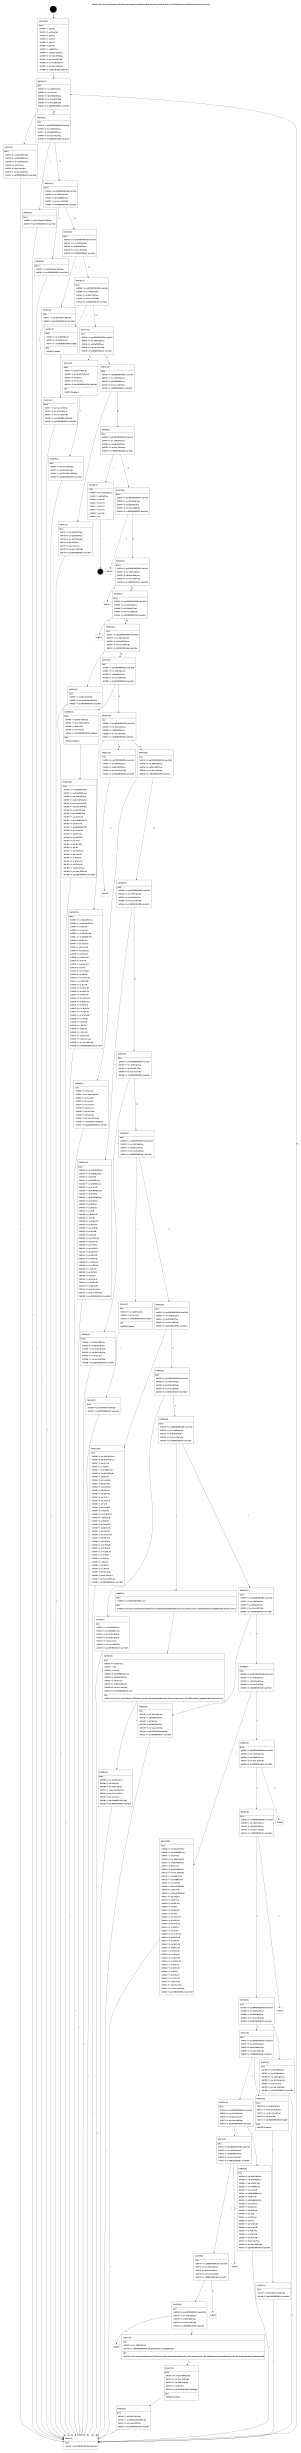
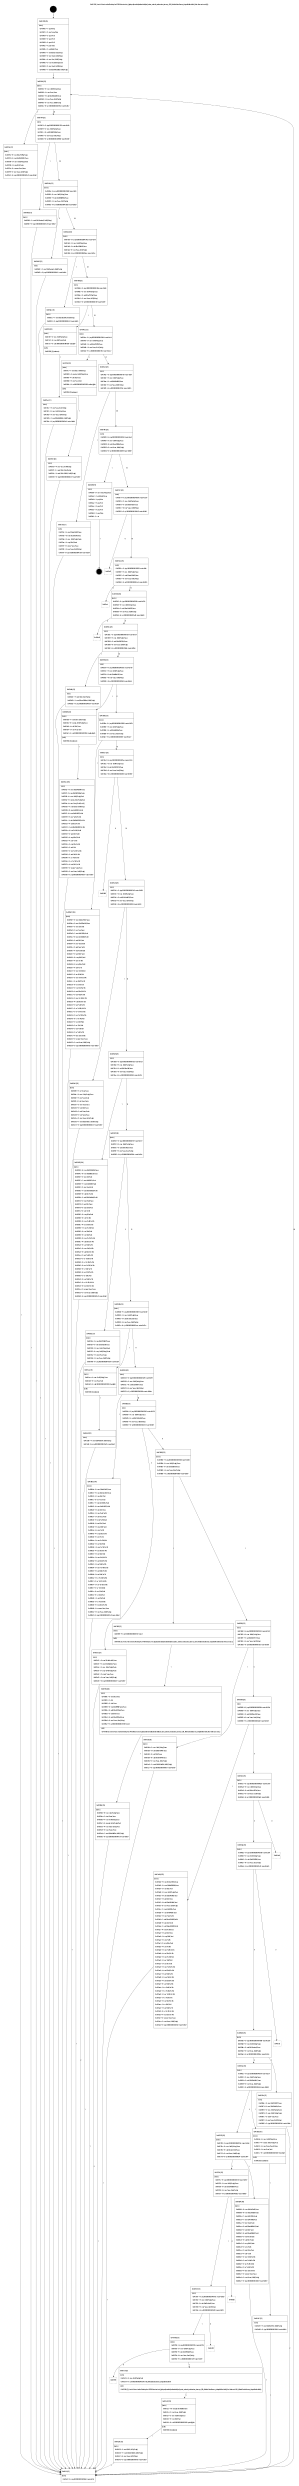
(136, 745) -> (121, 828)
